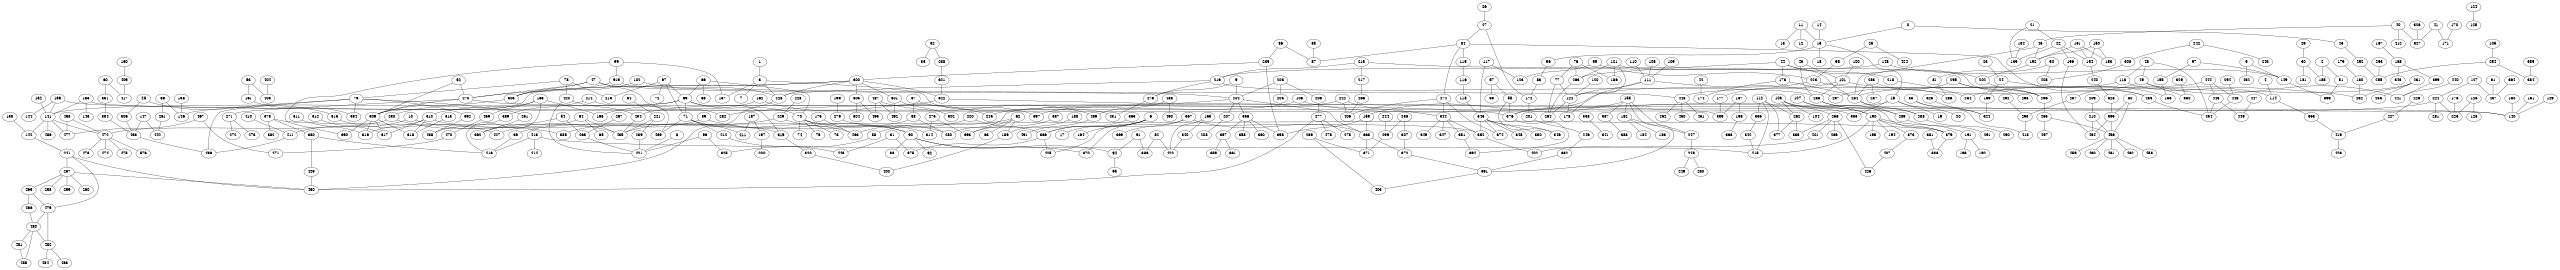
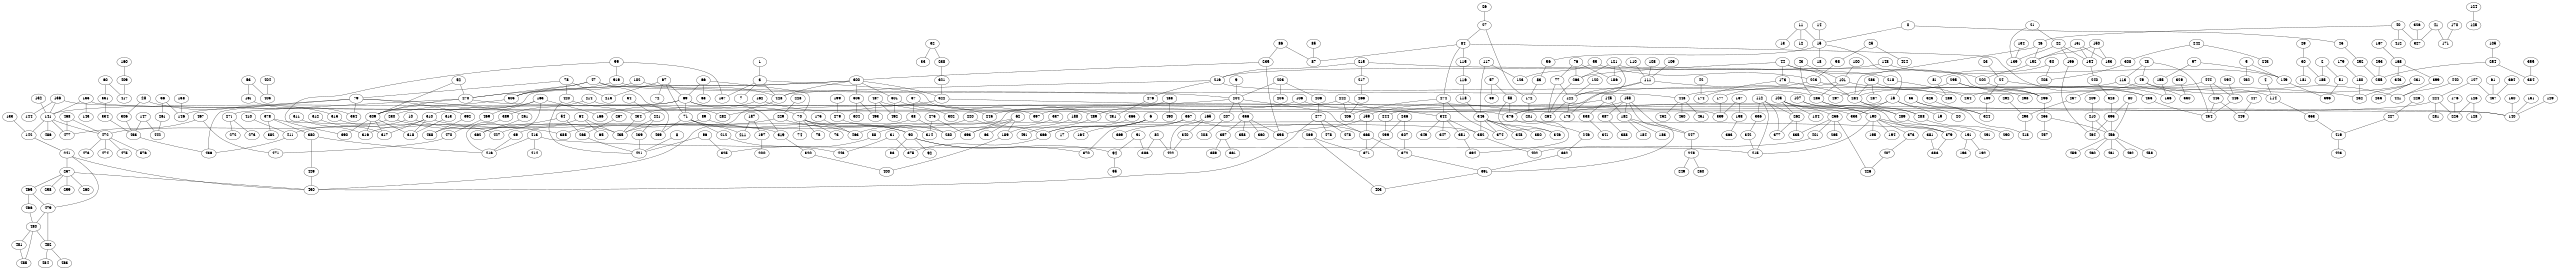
(1193, 90) -> none
none -> (1609, 99)
(1048, 154) -> none
